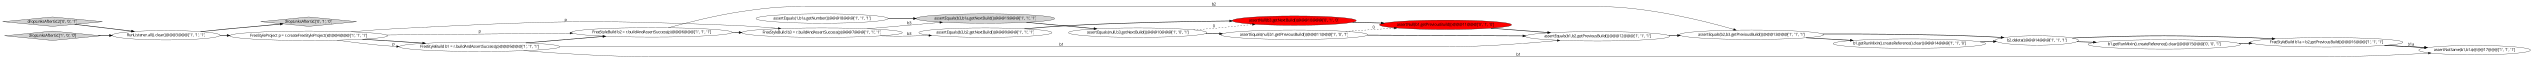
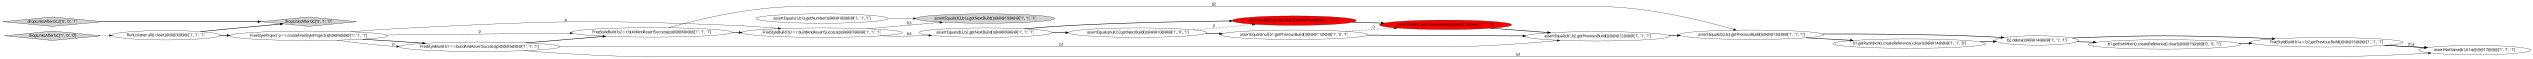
(901, 19) -> (901, 19)
(1053, 25) -> (1059, 33)
(103, 28) -> (180, 22)
(104, 36) -> (104, 36)
